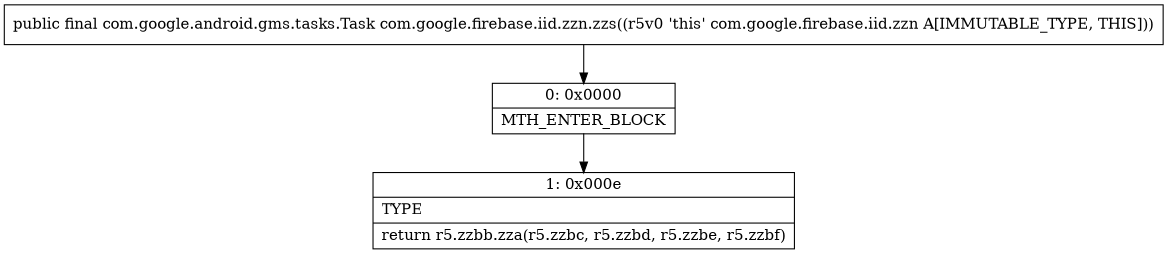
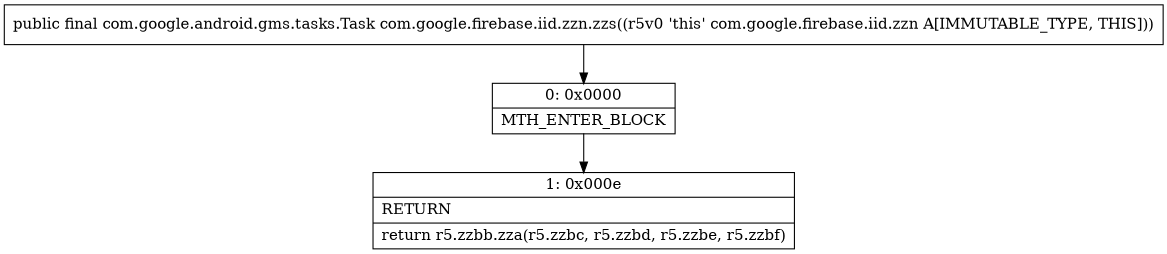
(403, 210) -> (417, 210)
